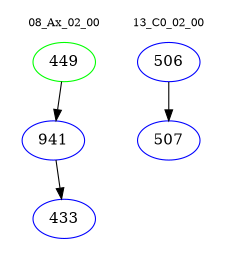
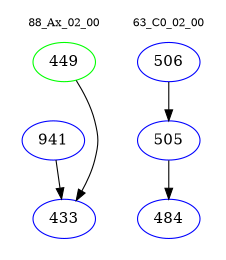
(64, 23) -> (64, 23)
(169, 23) -> (169, 23)
(60, 96) -> (98, 135)
(169, 140) -> (169, 140)
none -> (169, 219)
